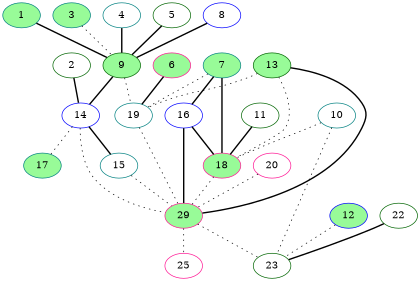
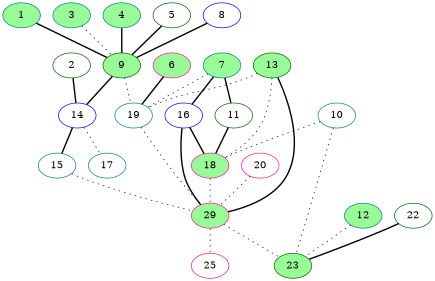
(122, 15) -> (122, 15)
(222, 115) -> (228, 90)
(42, 166) -> (107, 166)
(104, 188) -> none
(349, 216) -> (363, 216)
(272, 266) -> (293, 266)
